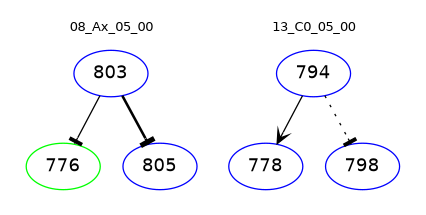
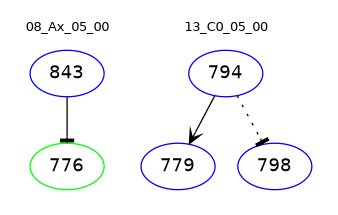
(111, 74) -> (67, 74)
(160, 166) -> none
(266, 166) -> (178, 166)
